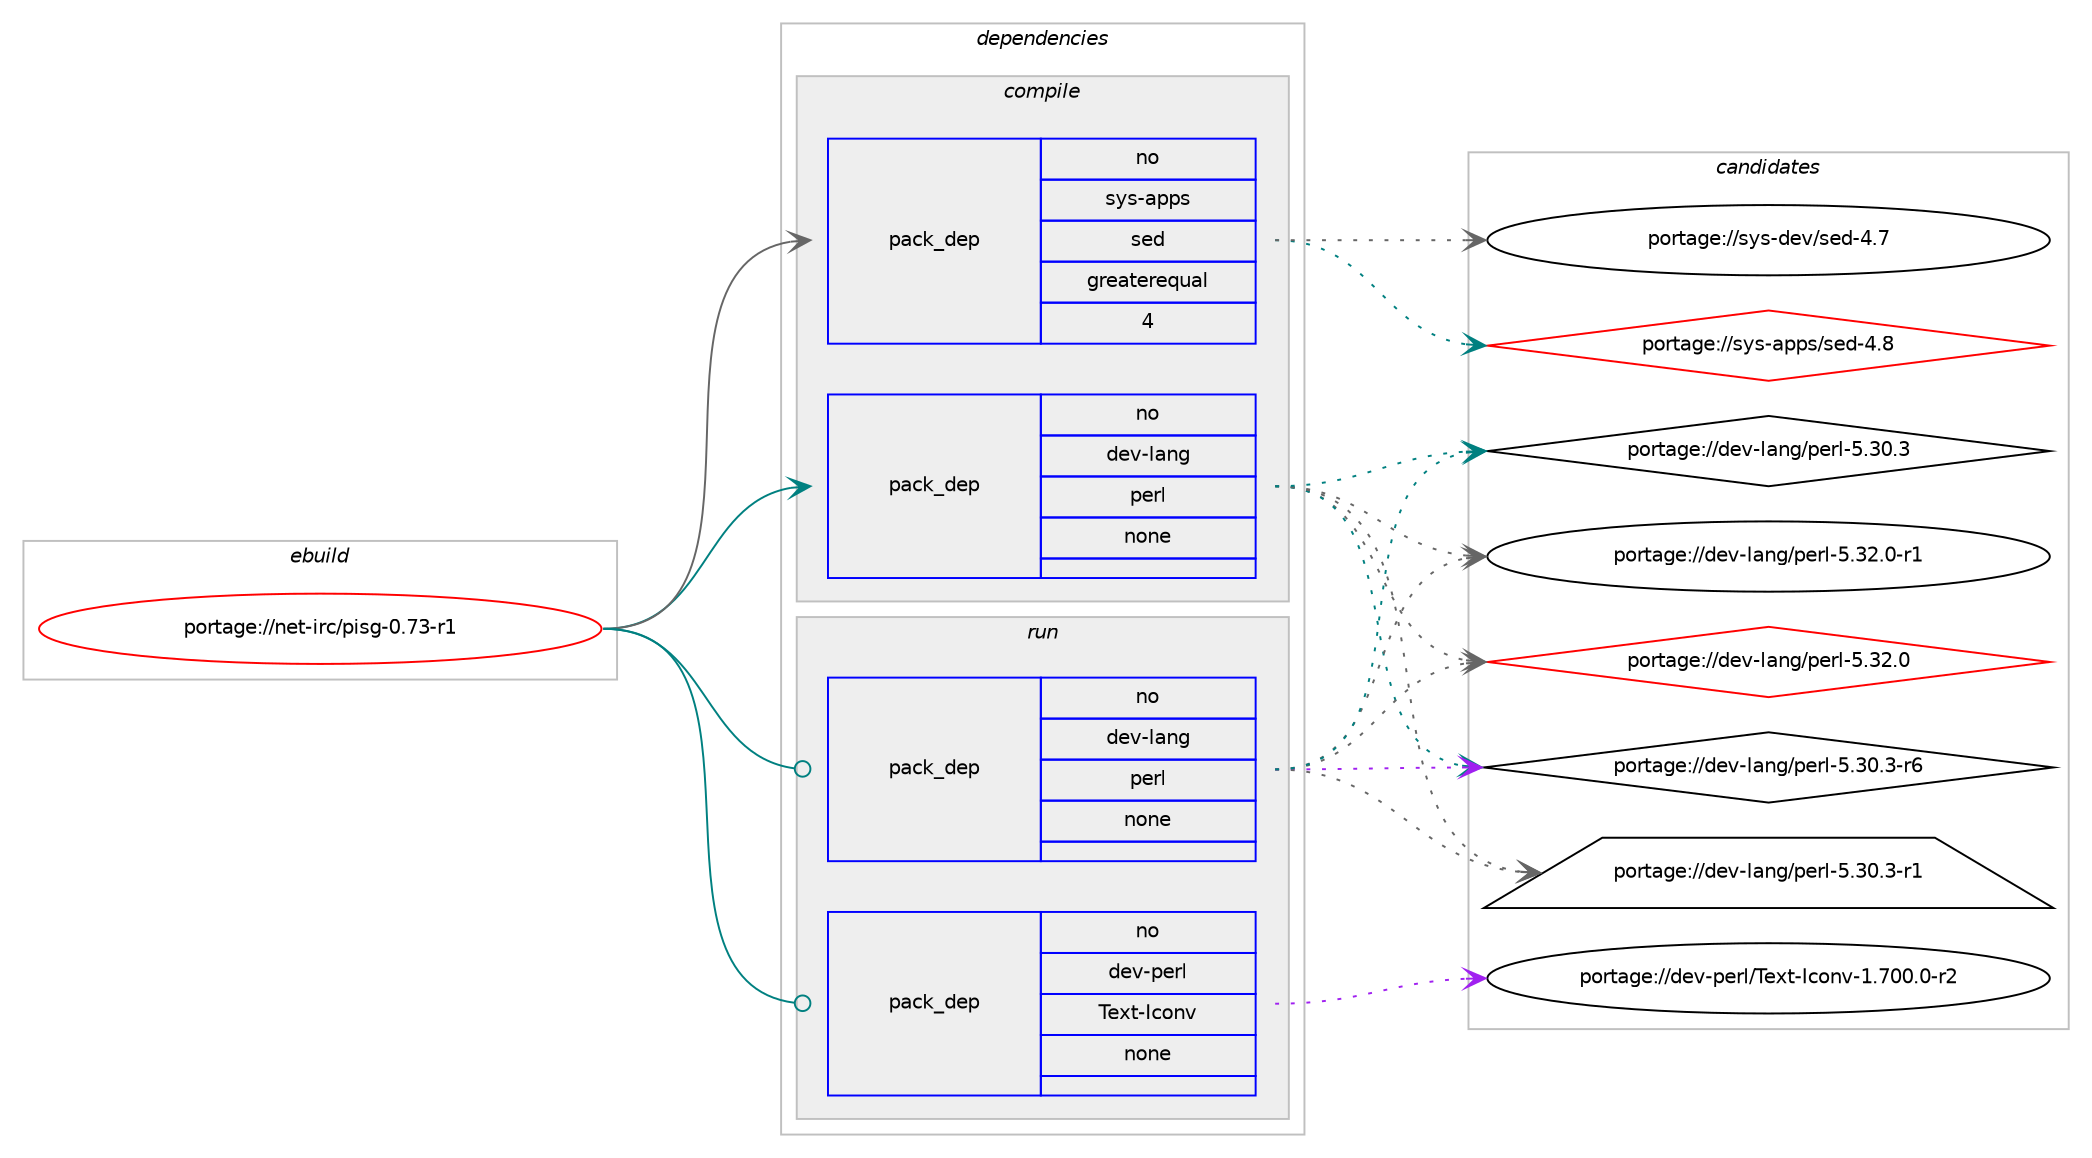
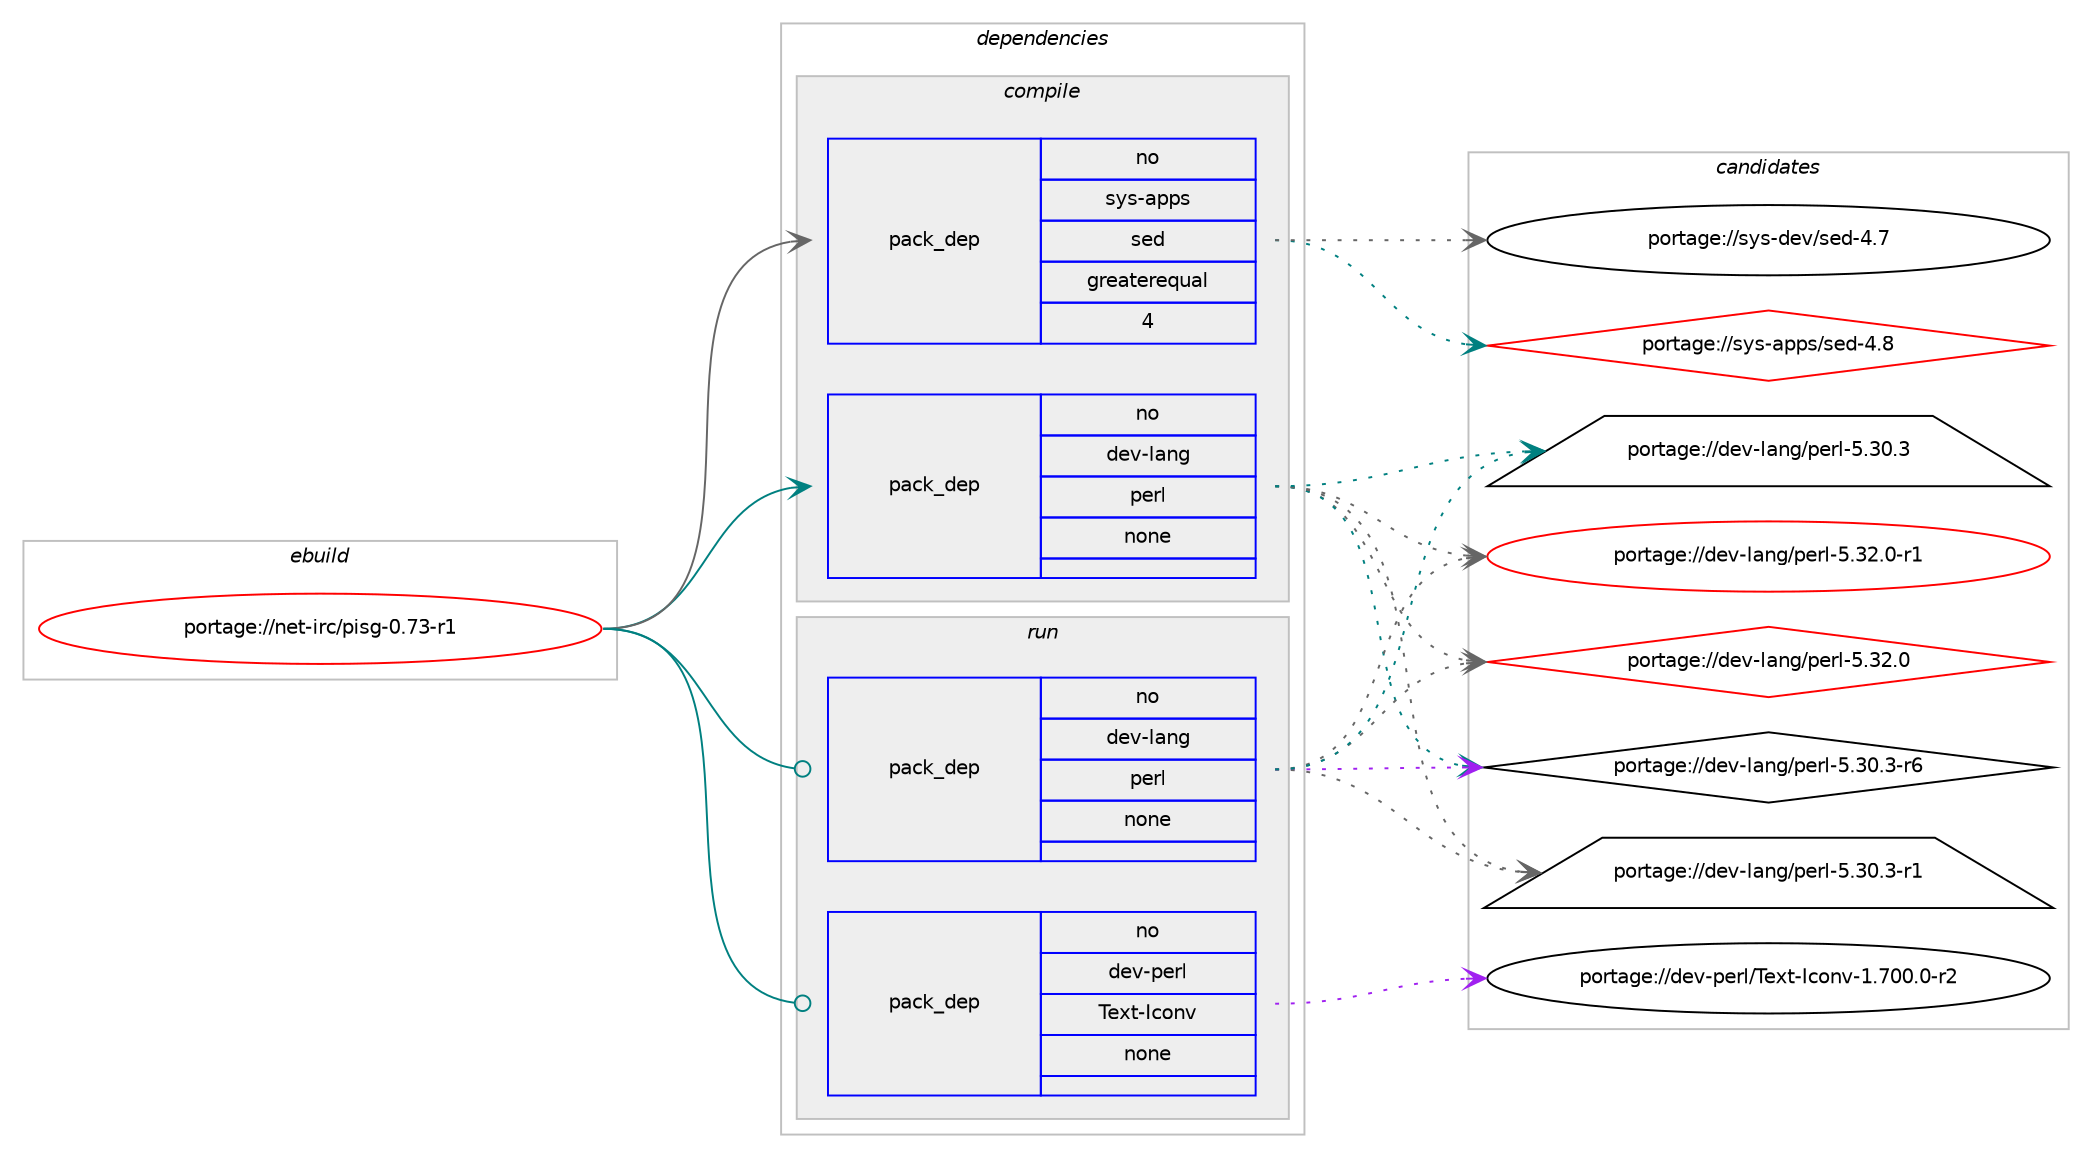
(1769, 451) -> (1769, 451)
(1769, 557) -> (1769, 557)
